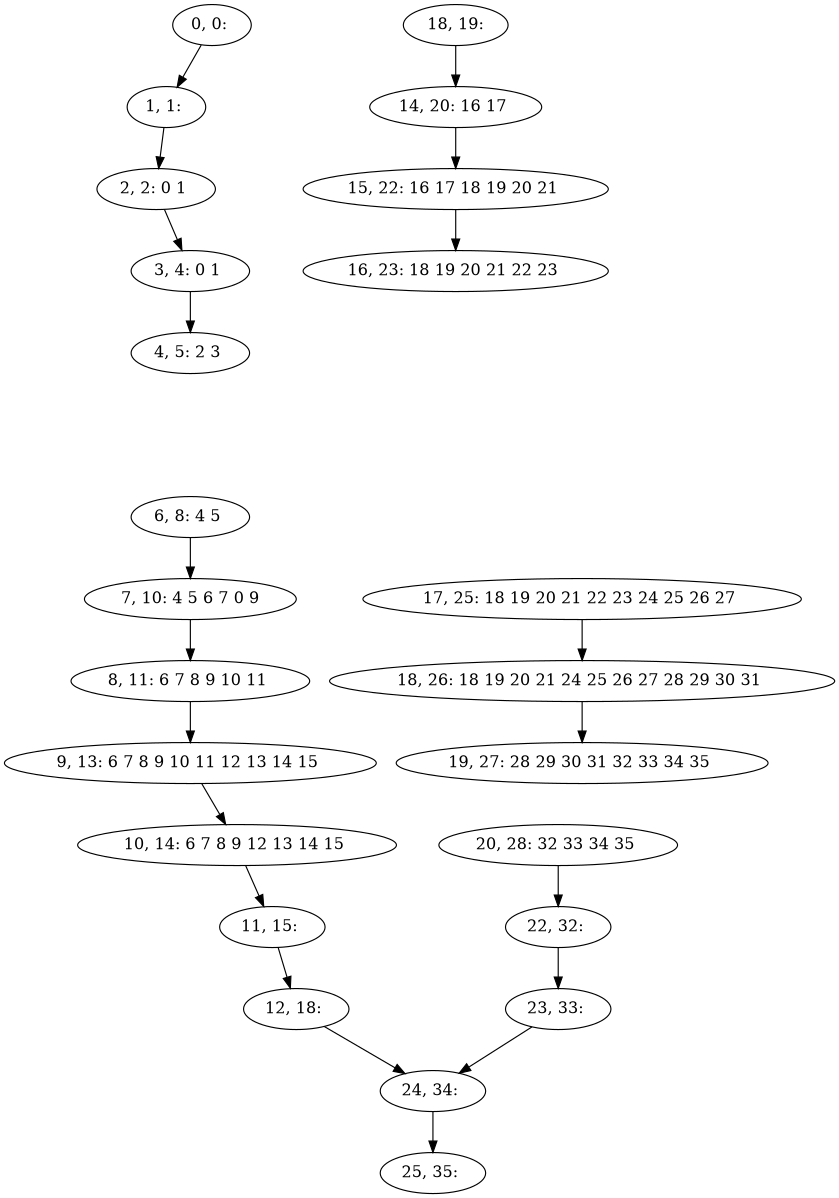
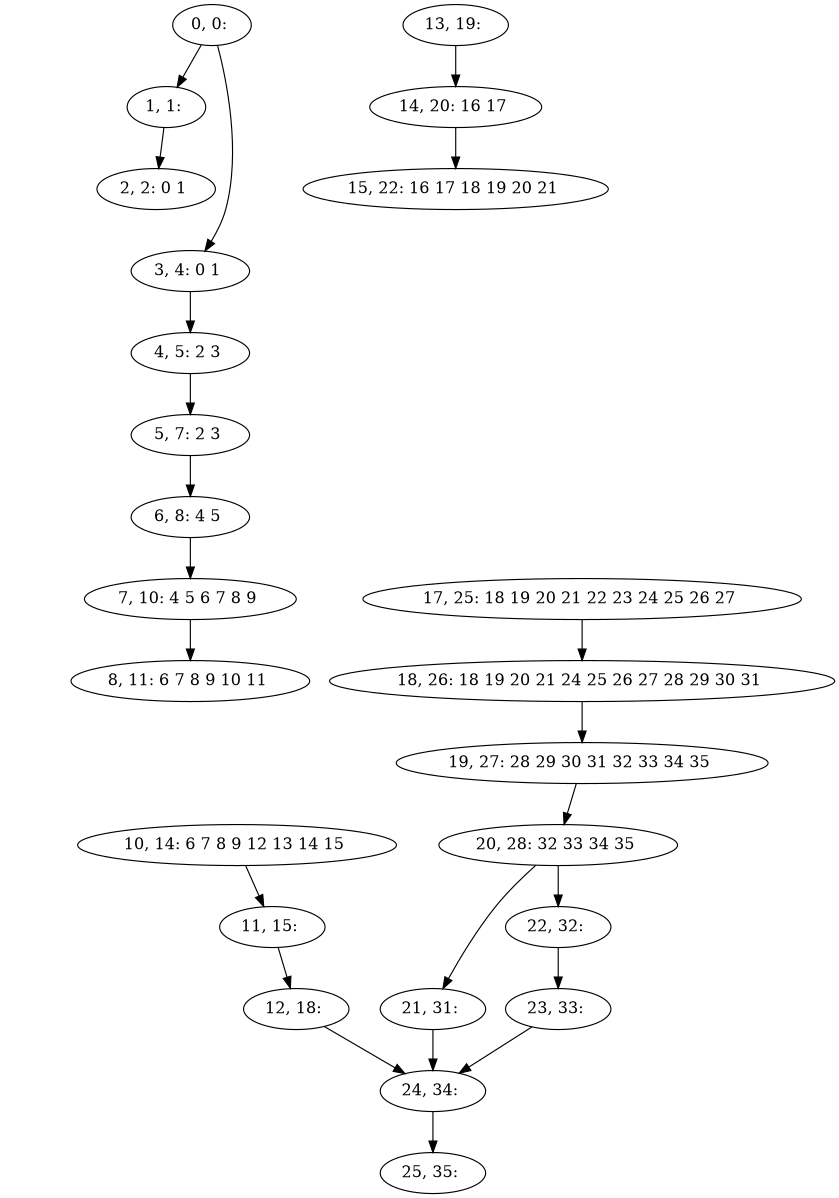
(456, 25) -> (456, 25)
(171, 225) -> (232, 145)
(456, 271) -> none
none -> (190, 435)
(190, 599) -> (190, 599)
(190, 763) -> none
none -> (572, 799)
none -> (433, 1009)
